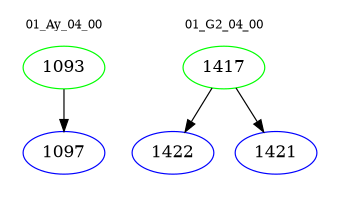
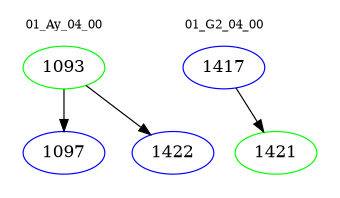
(224, 68) -> (224, 68)
(202, 105) -> (107, 101)
(276, 153) -> (276, 153)
